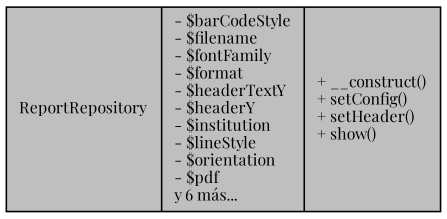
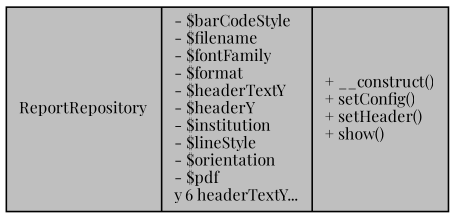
(206, 196) -> (237, 196)
